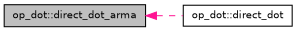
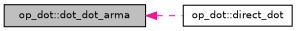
(75, 16) -> (75, 16)
